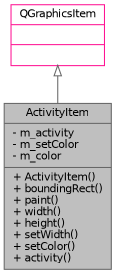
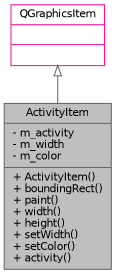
(46, 145) -> (38, 145)
